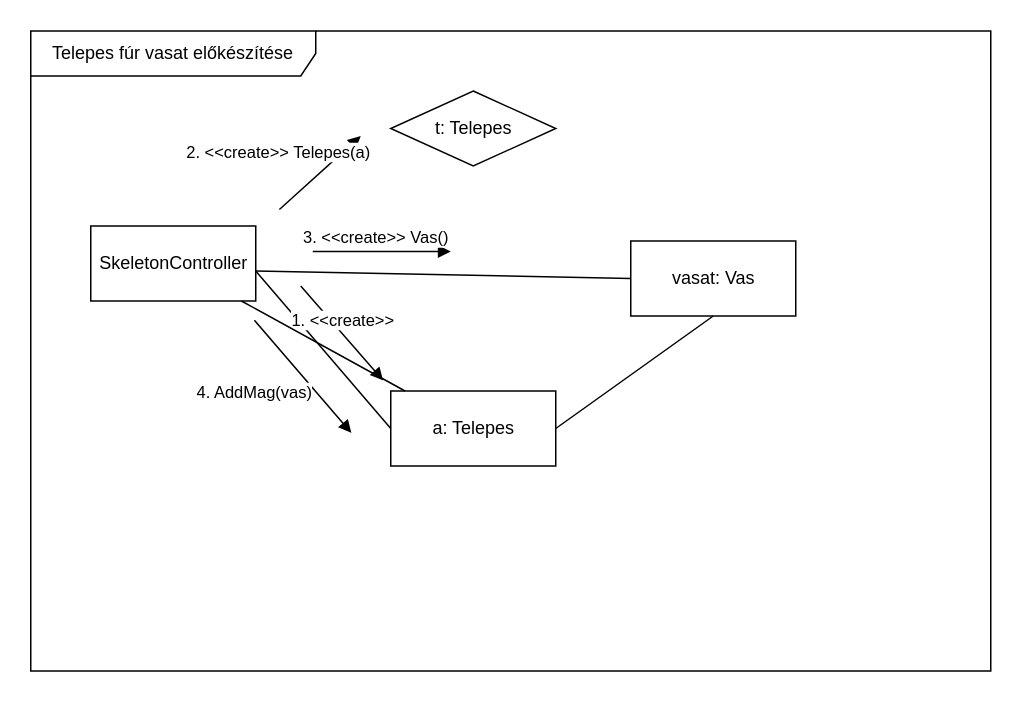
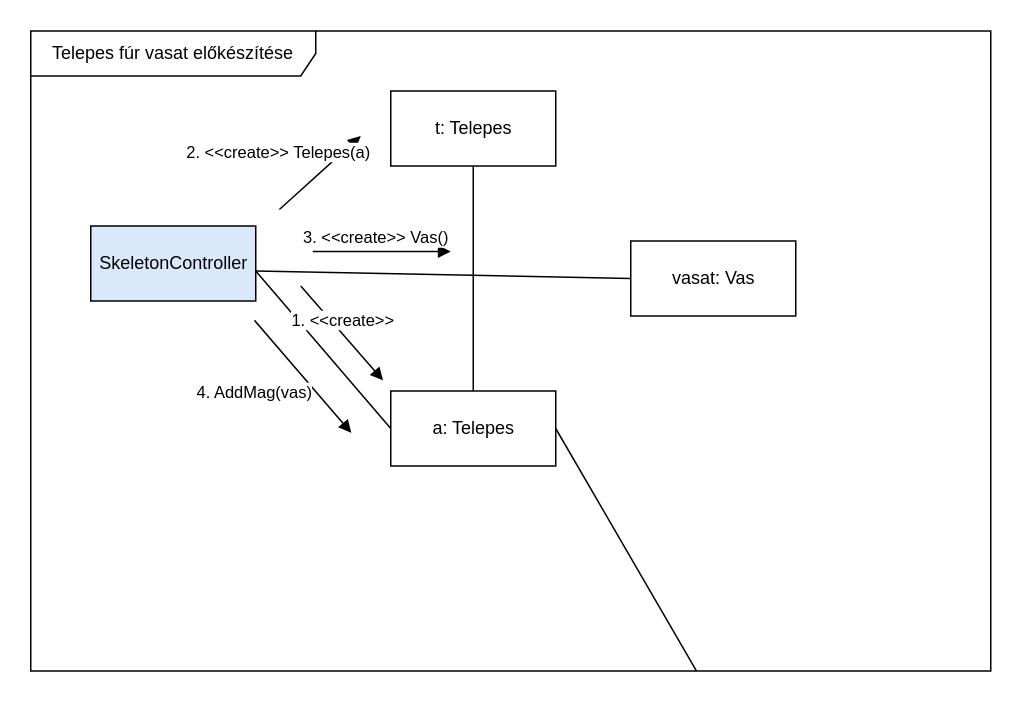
(473, 128) -> (473, 128)
(173, 263) -> (173, 263)
(277, 320) -> (473, 279)
(634, 372) -> (625, 548)
